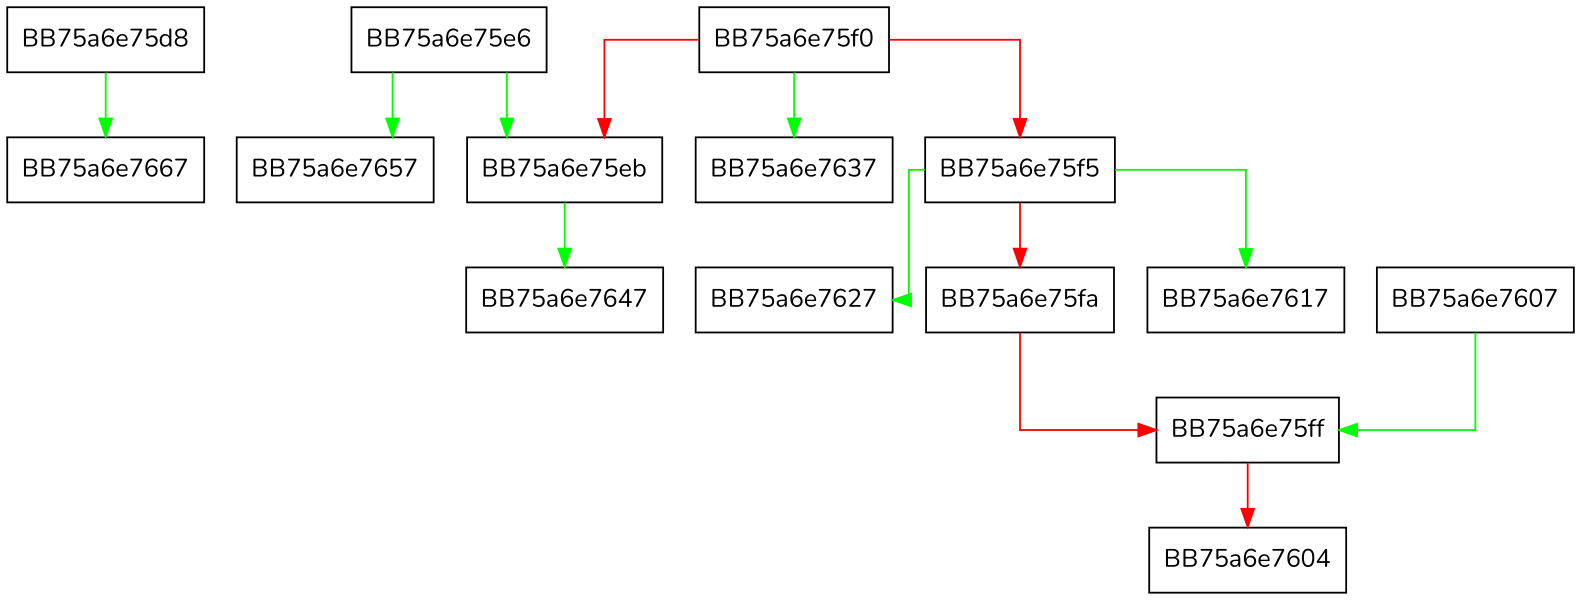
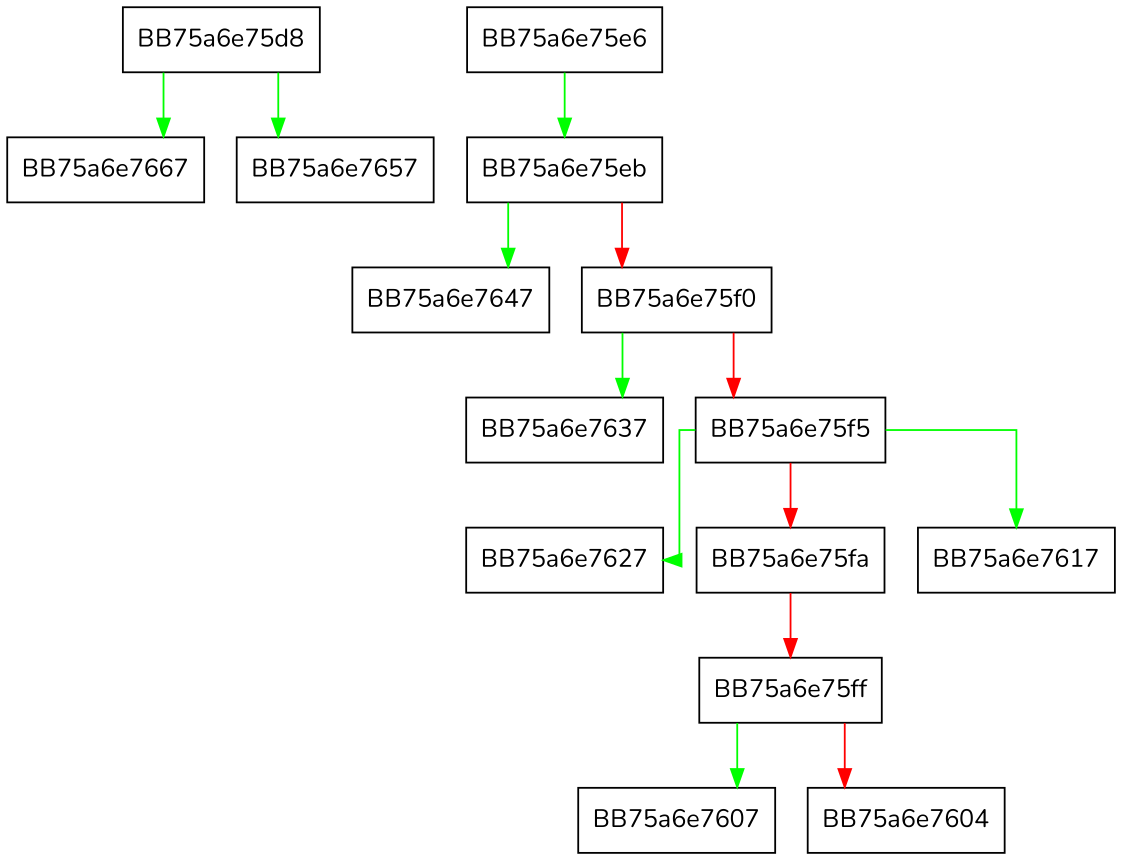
(612, 40) -> (622, 226)
(393, 96) -> (278, 96)
(1465, 430) -> (737, 746)
